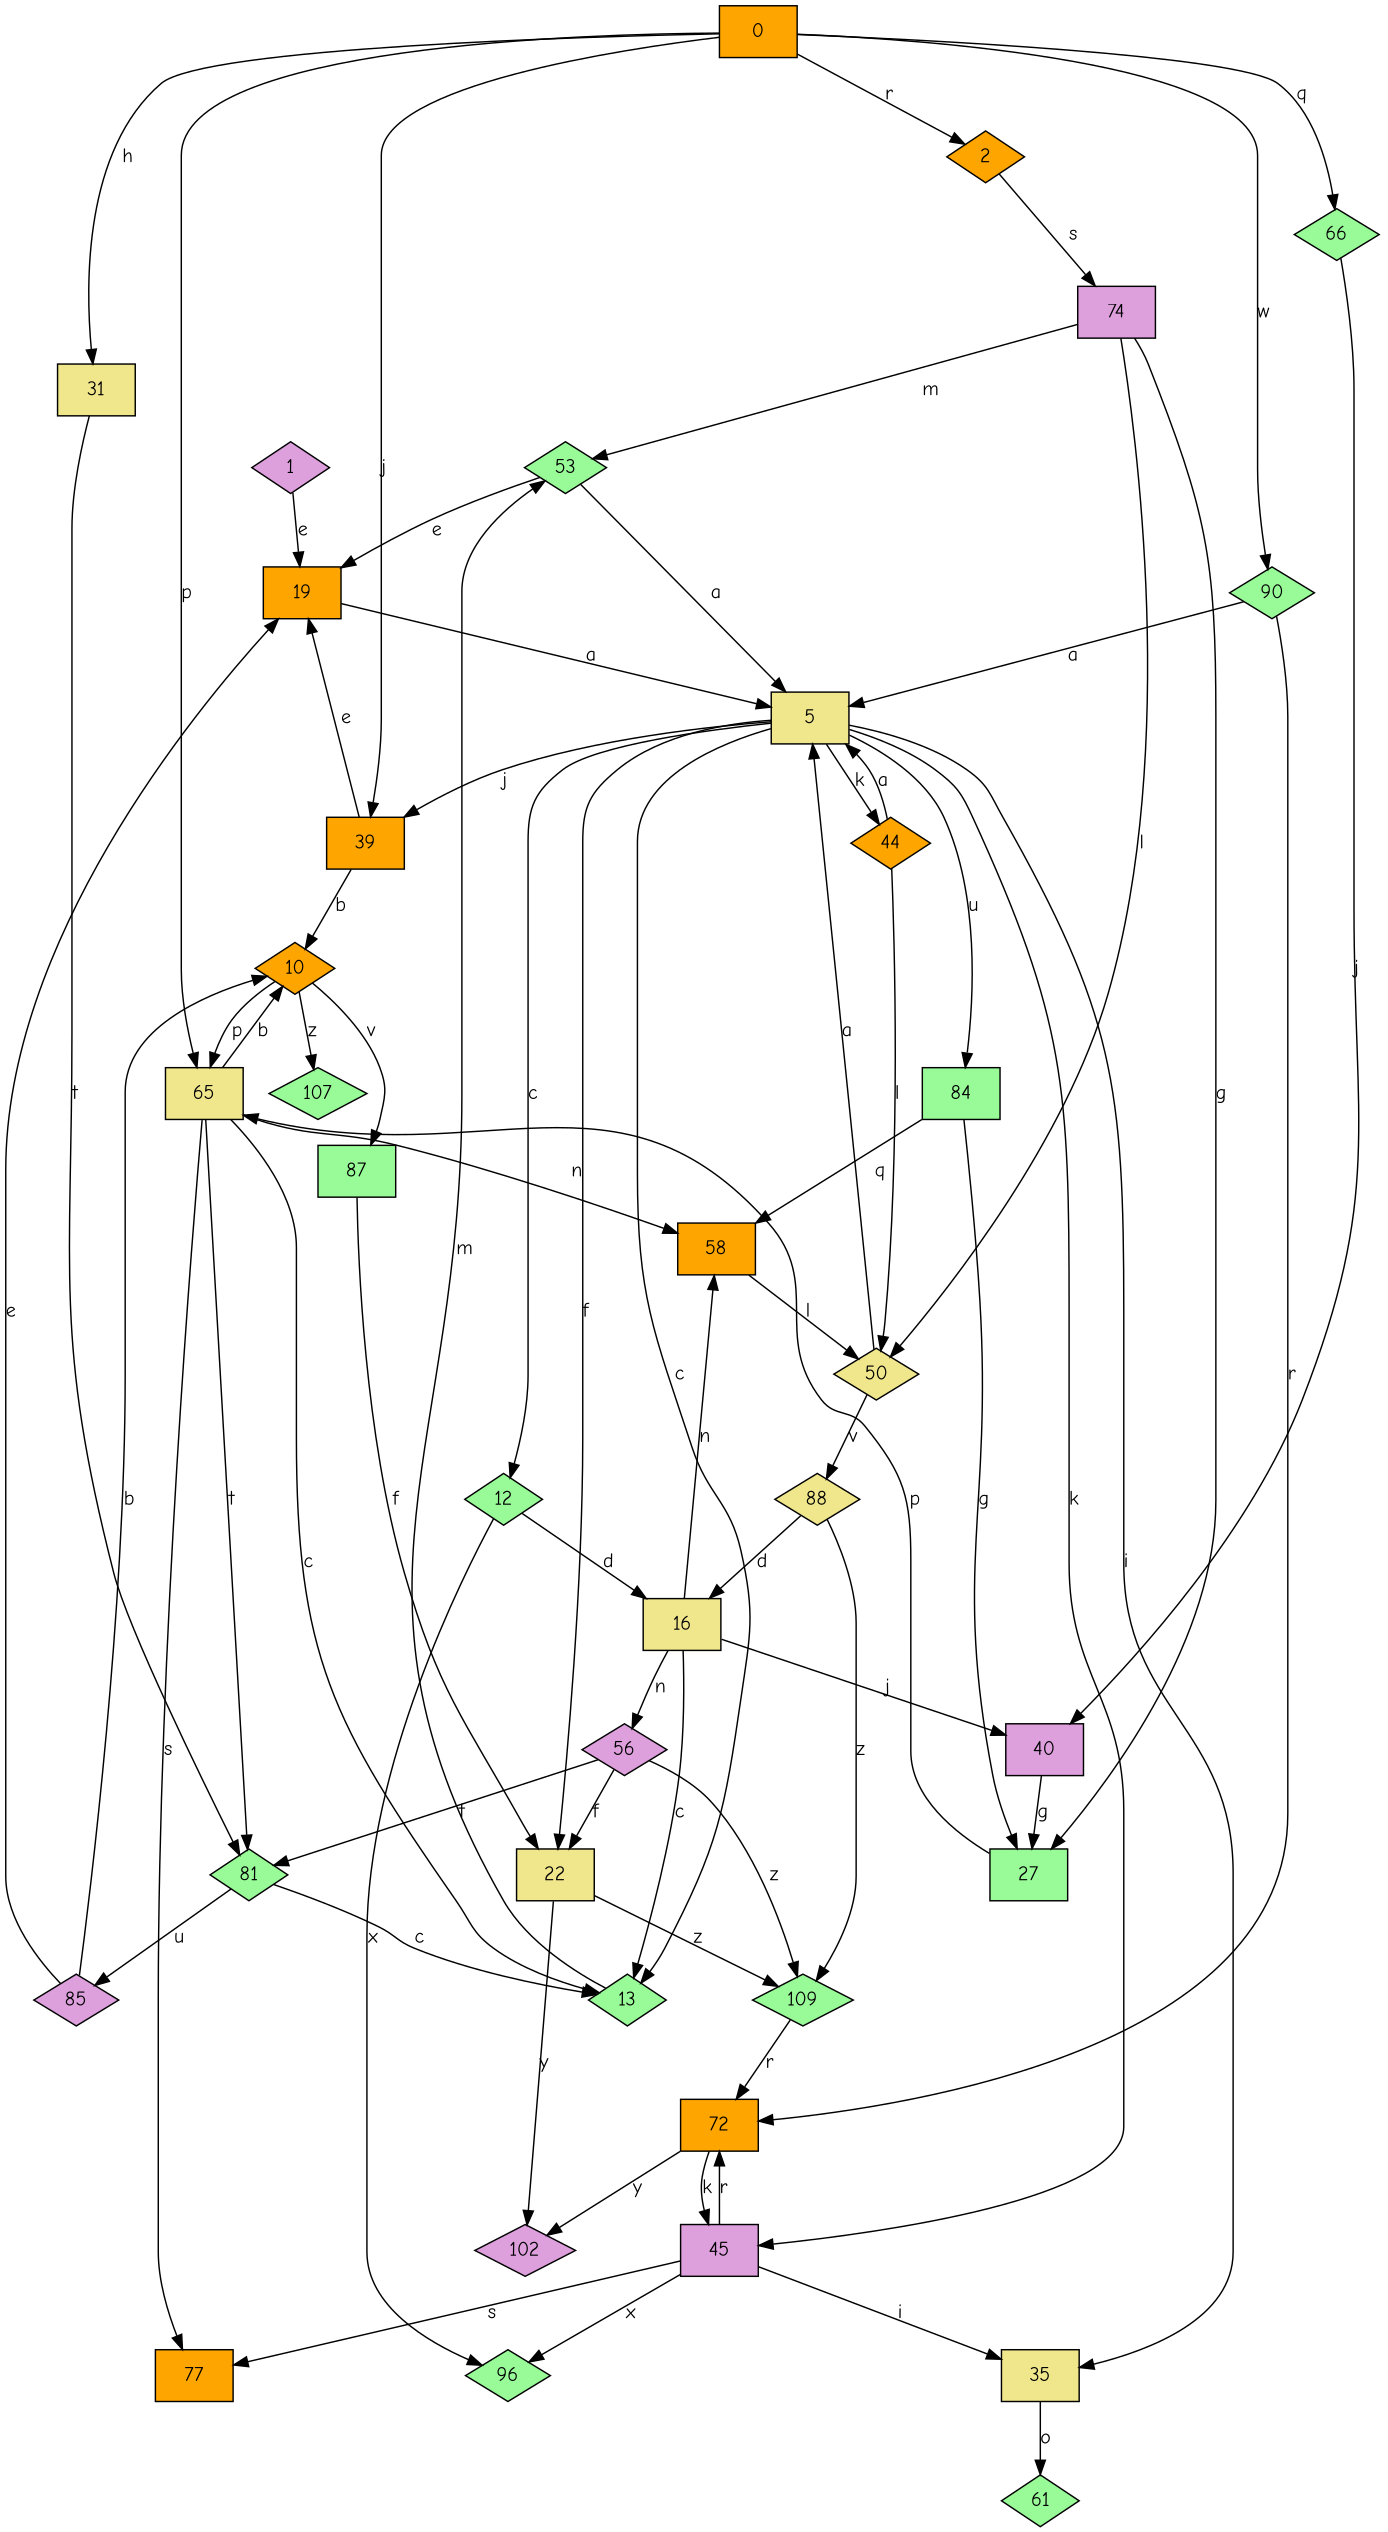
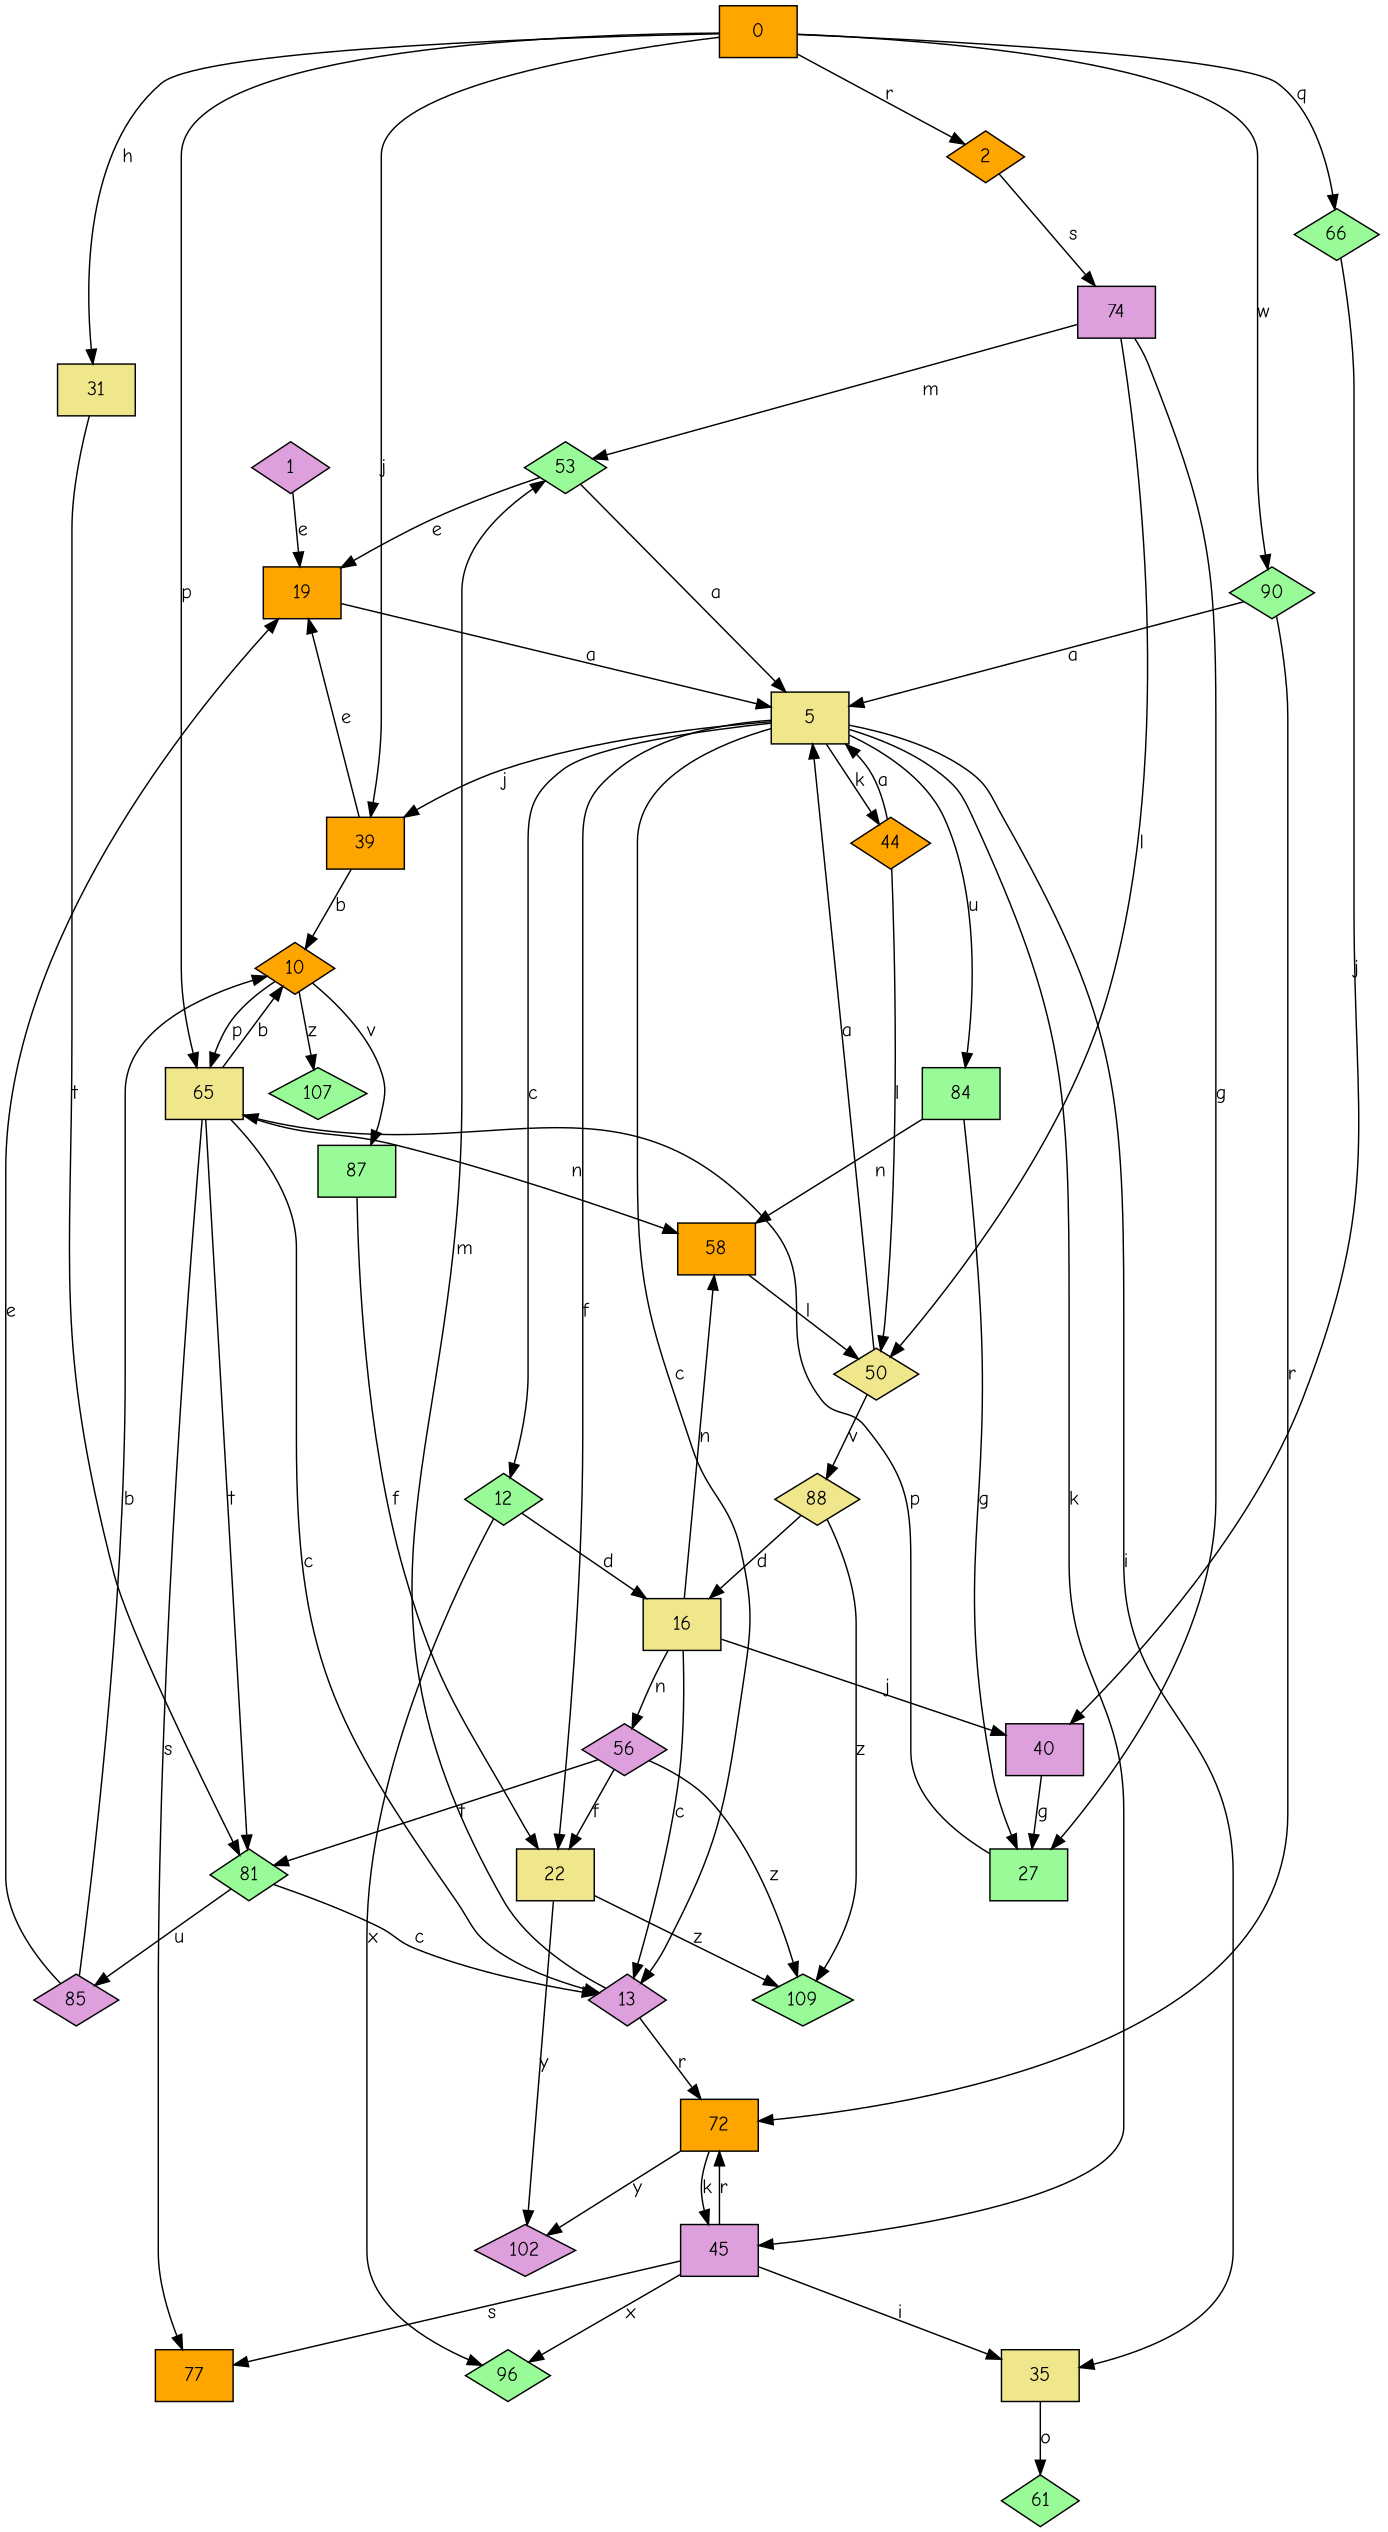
(881, 1171) -> (881, 1171)
(627, 2000) -> (627, 2000)
(767, 2053) -> (666, 2053)
